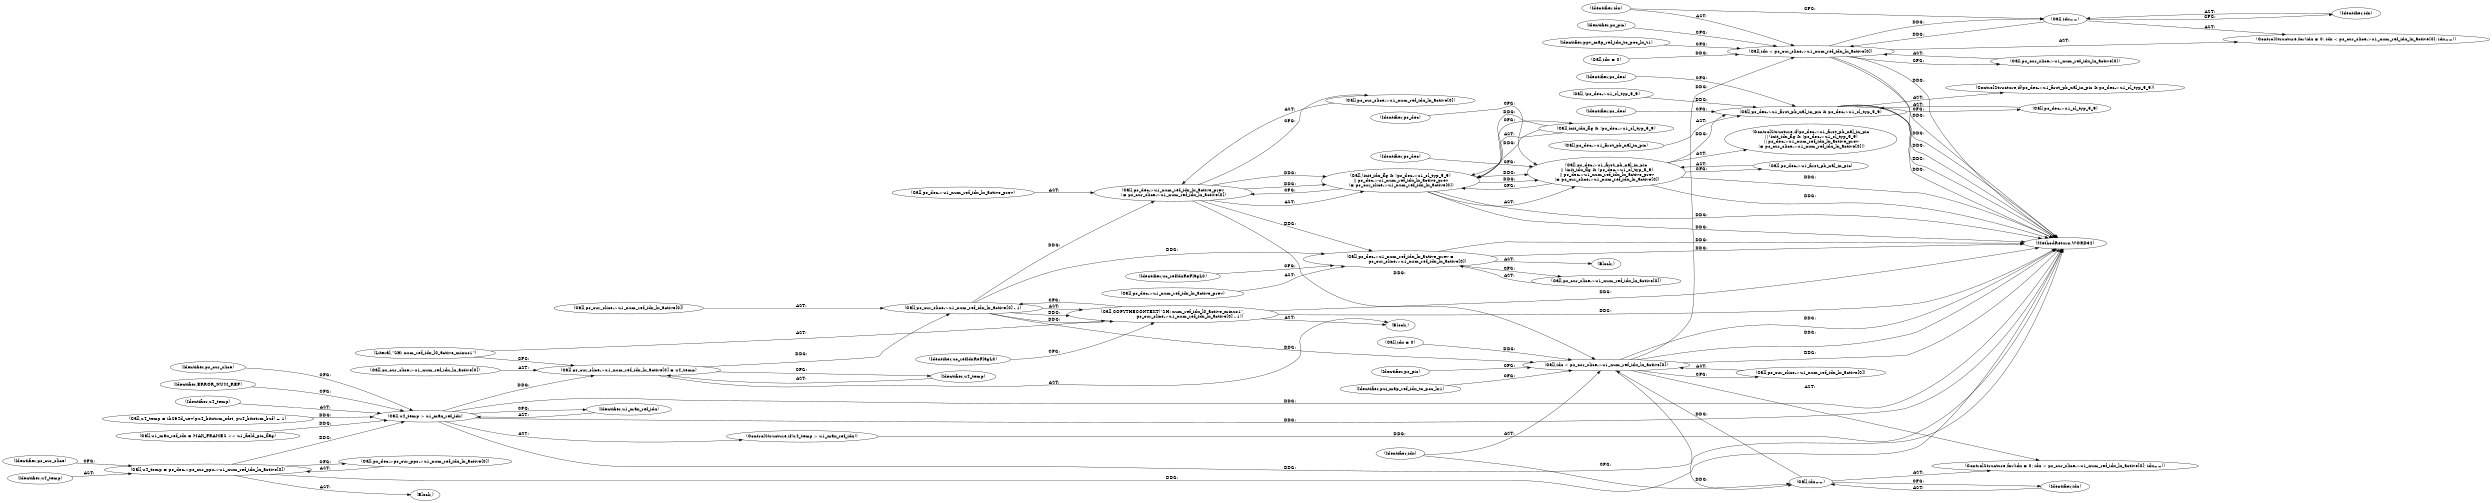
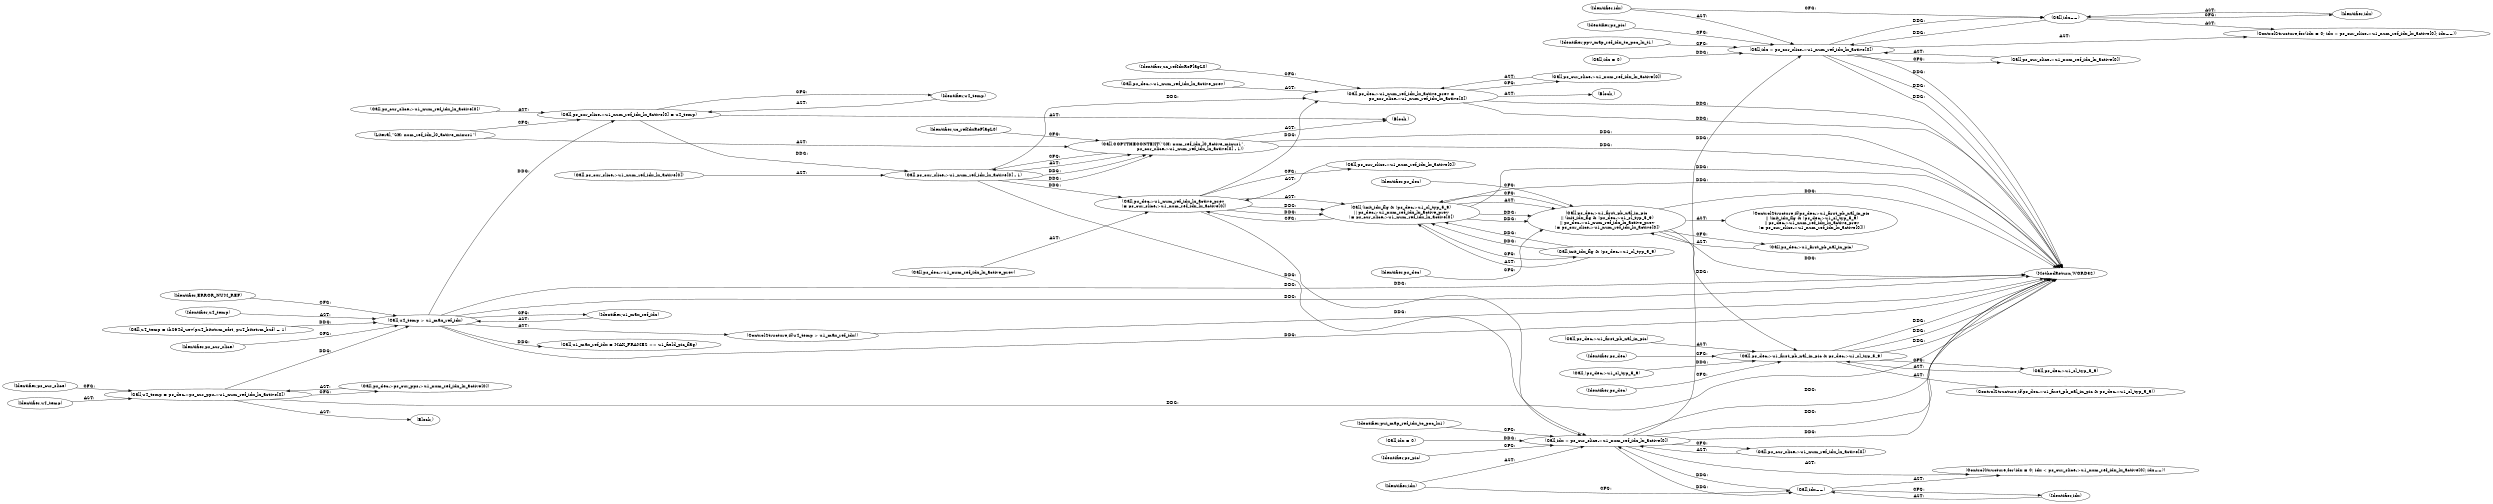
(325, 426) -> (489, 339)
